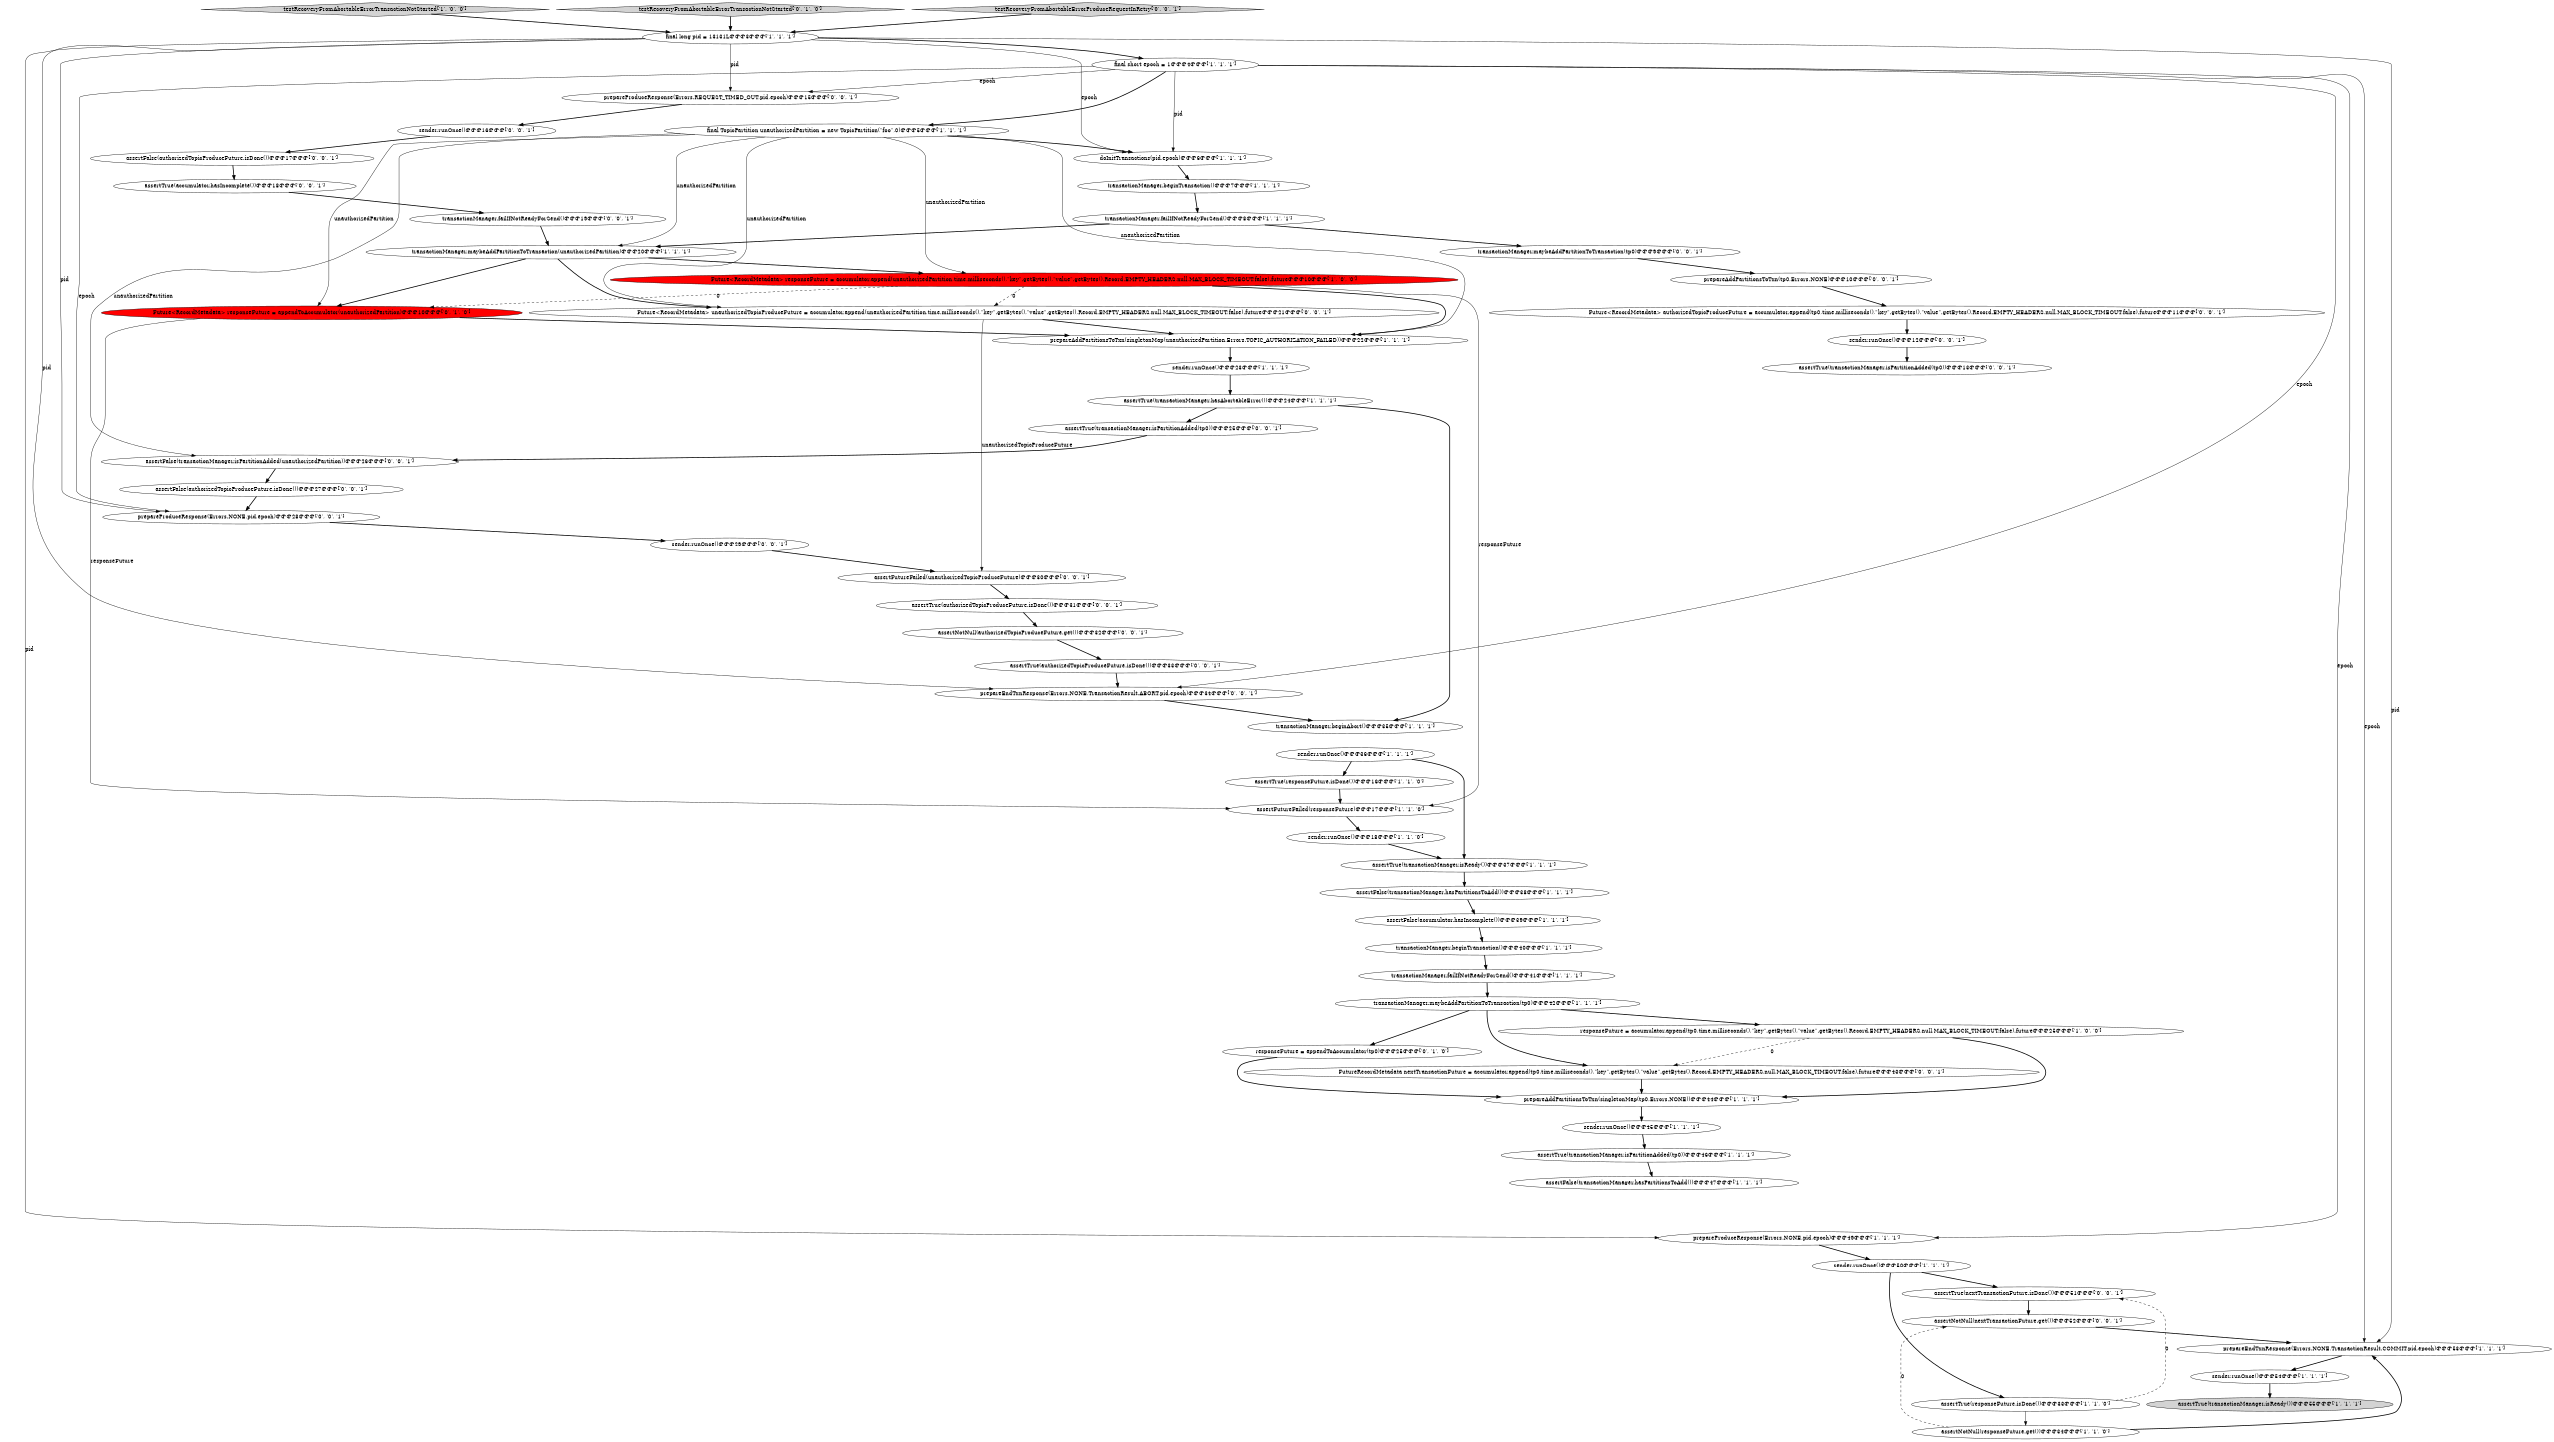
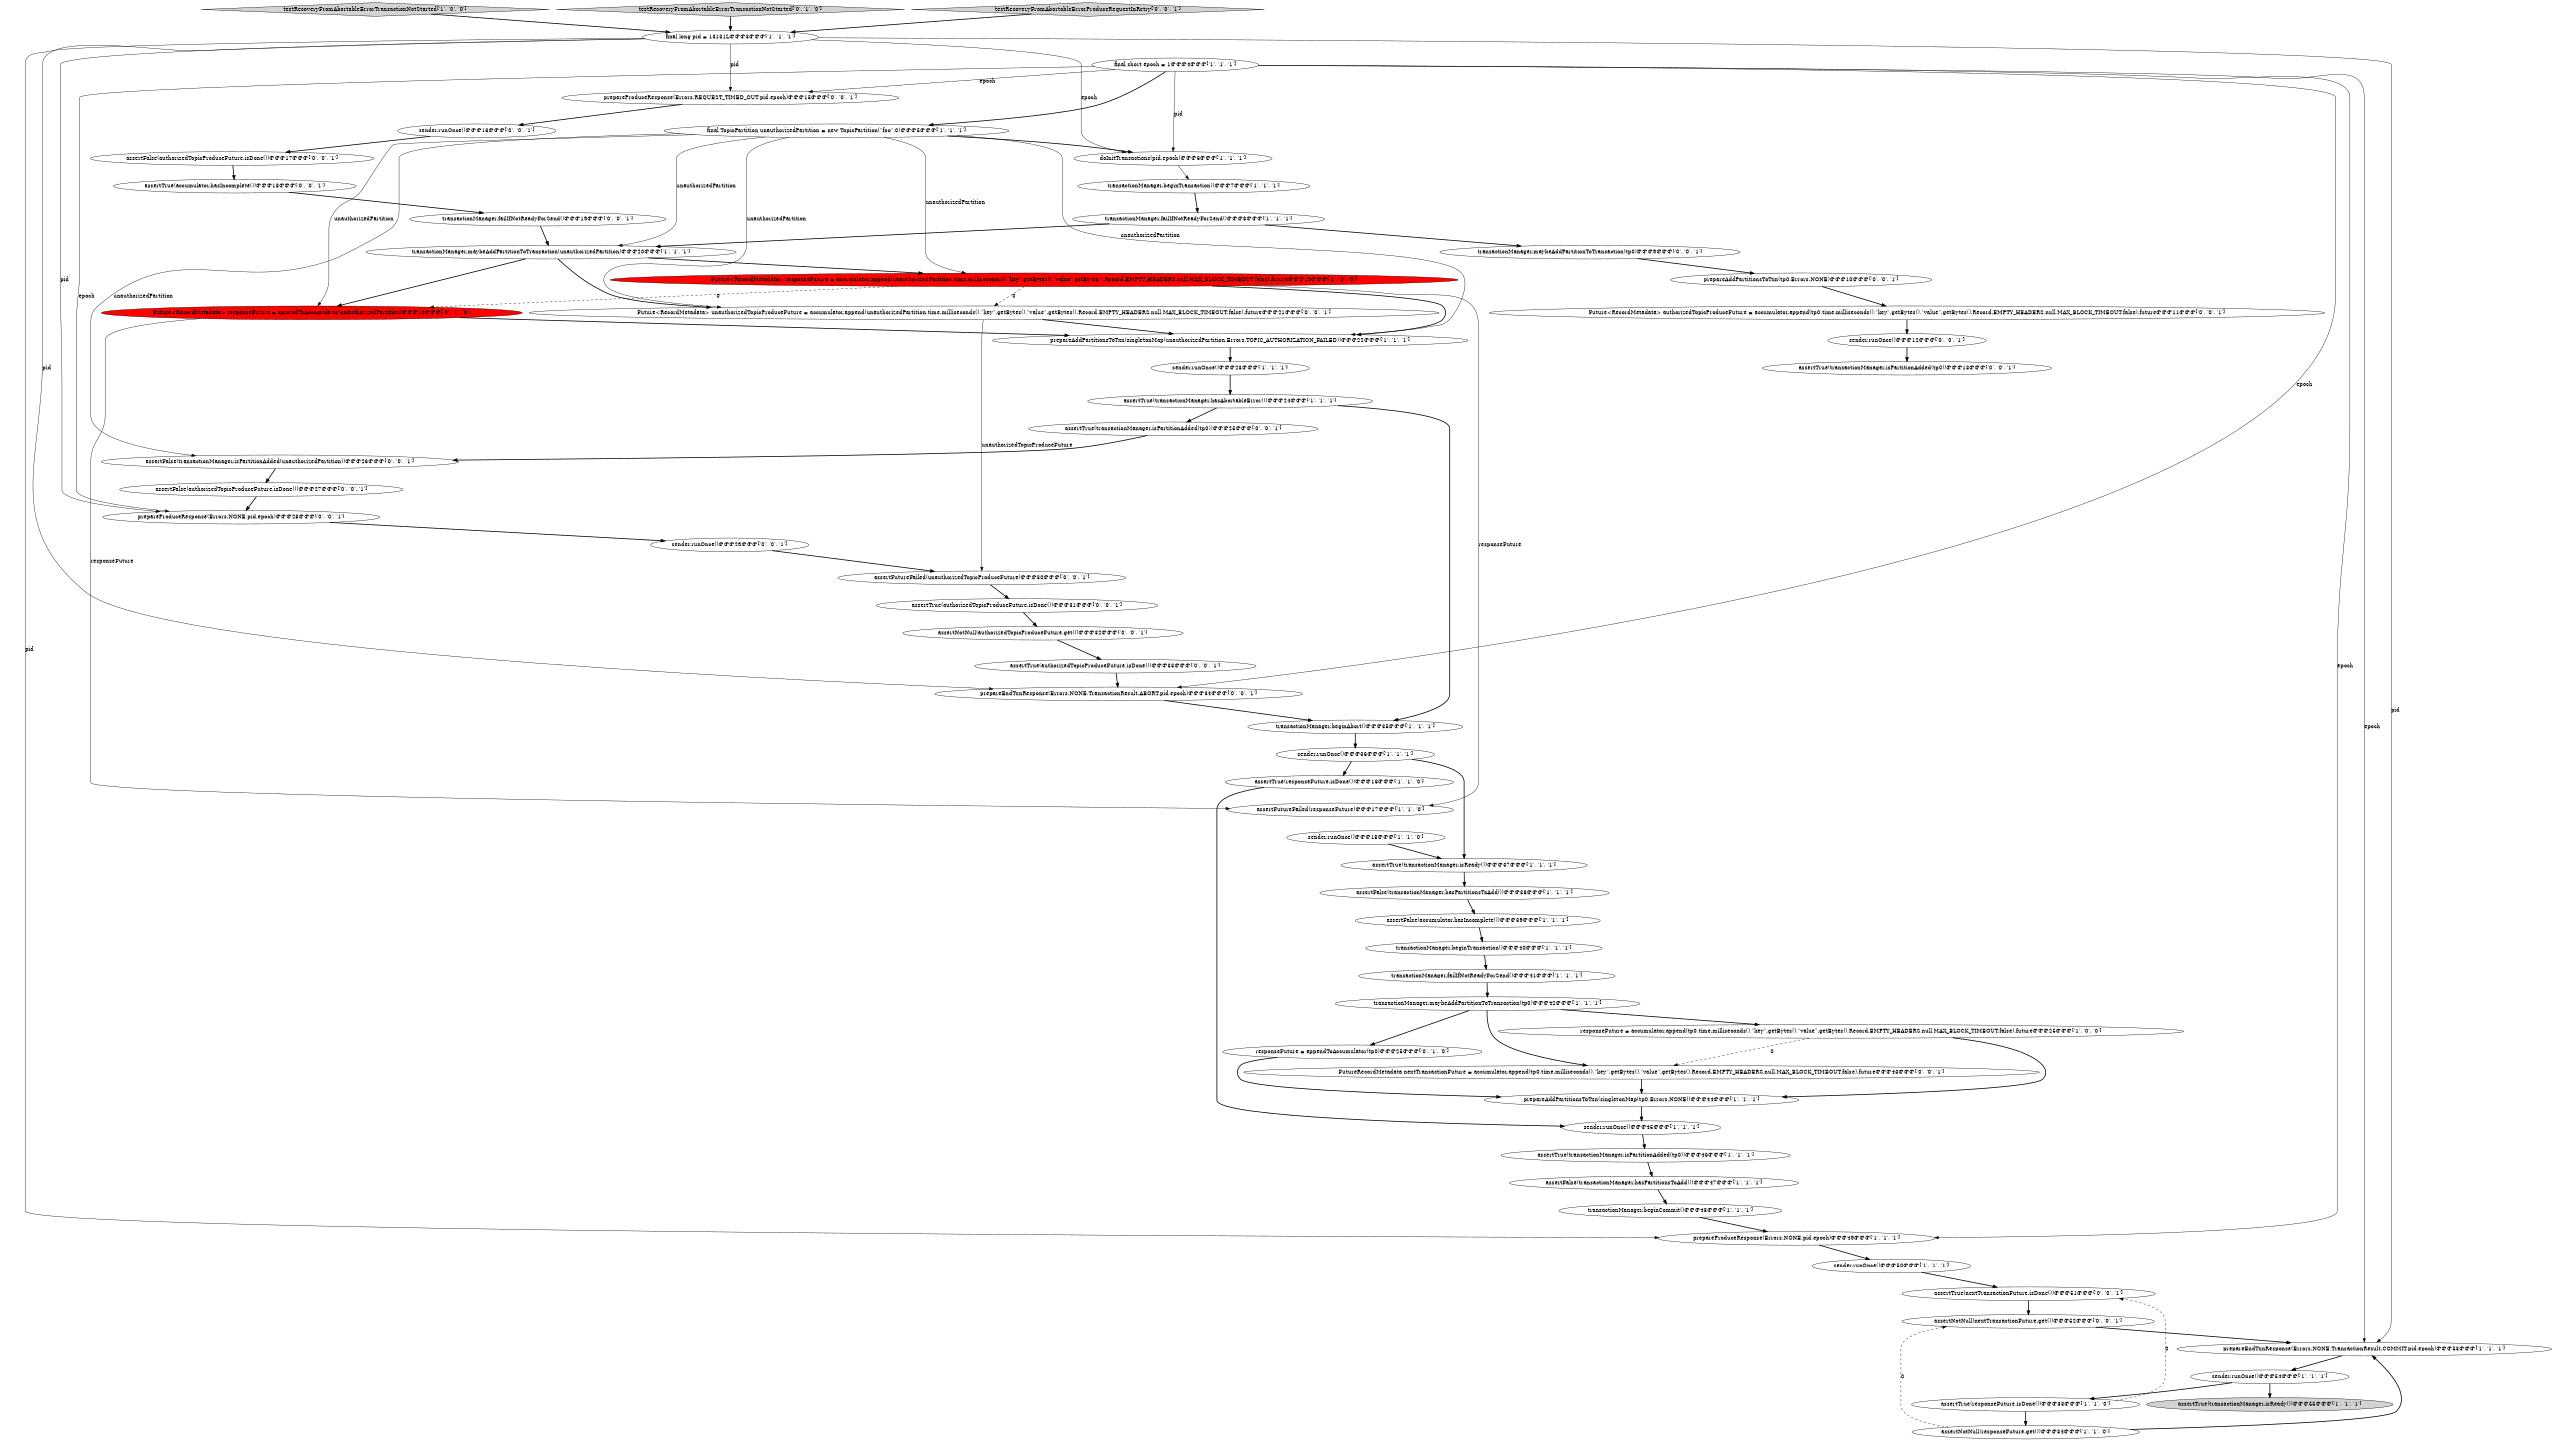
(979, 43) -> none
(1182, 171) -> (1182, 171)
none -> (1355, 739)
(1340, 794) -> (1217, 1100)
(1352, 822) -> none
none -> (1670, 1211)
(1921, 1353) -> (2163, 1392)
(2026, 1416) -> (2026, 1416)
